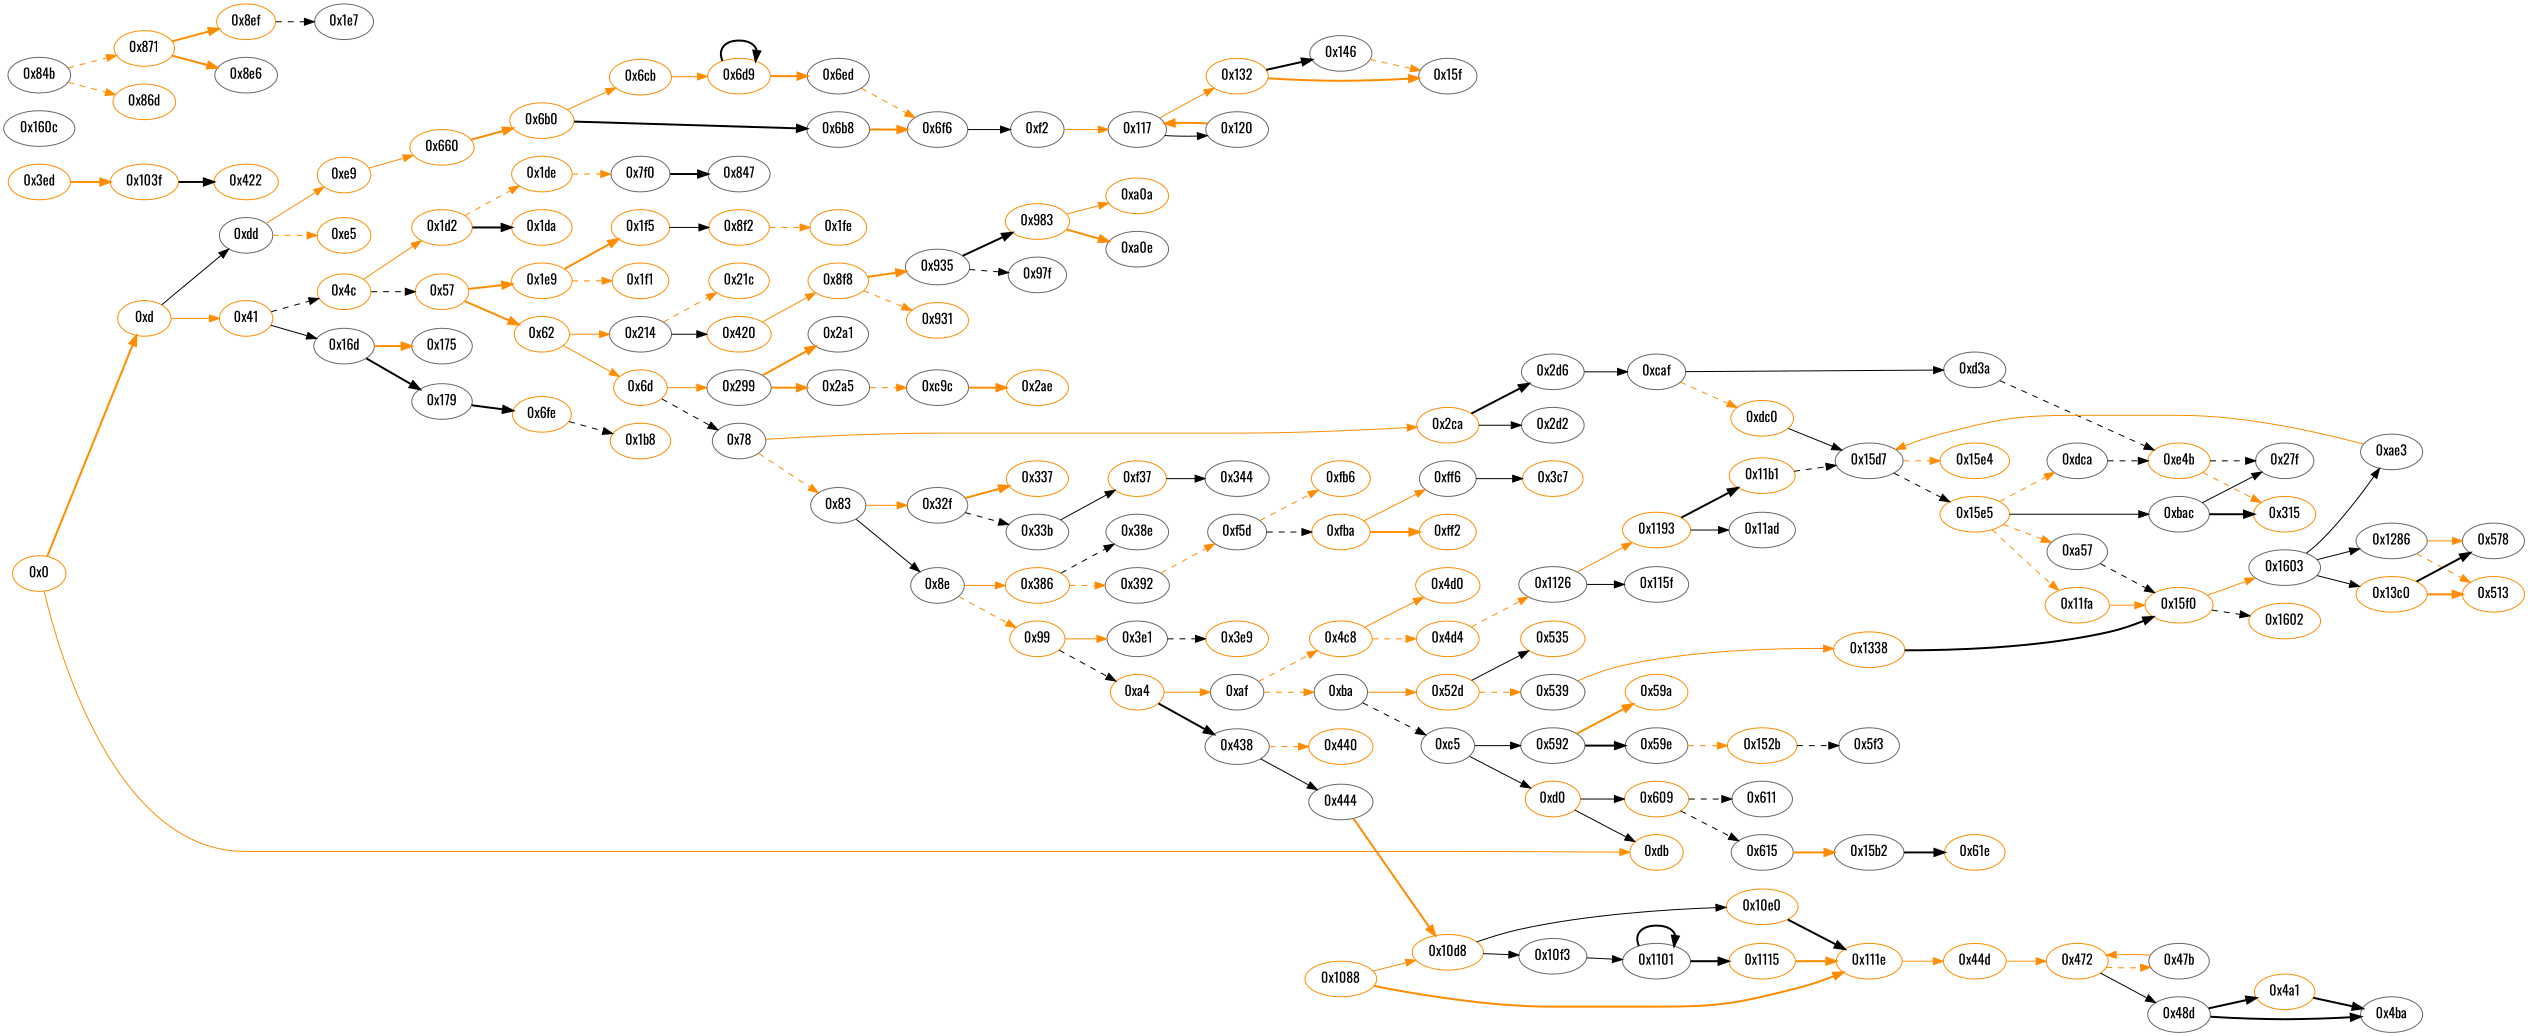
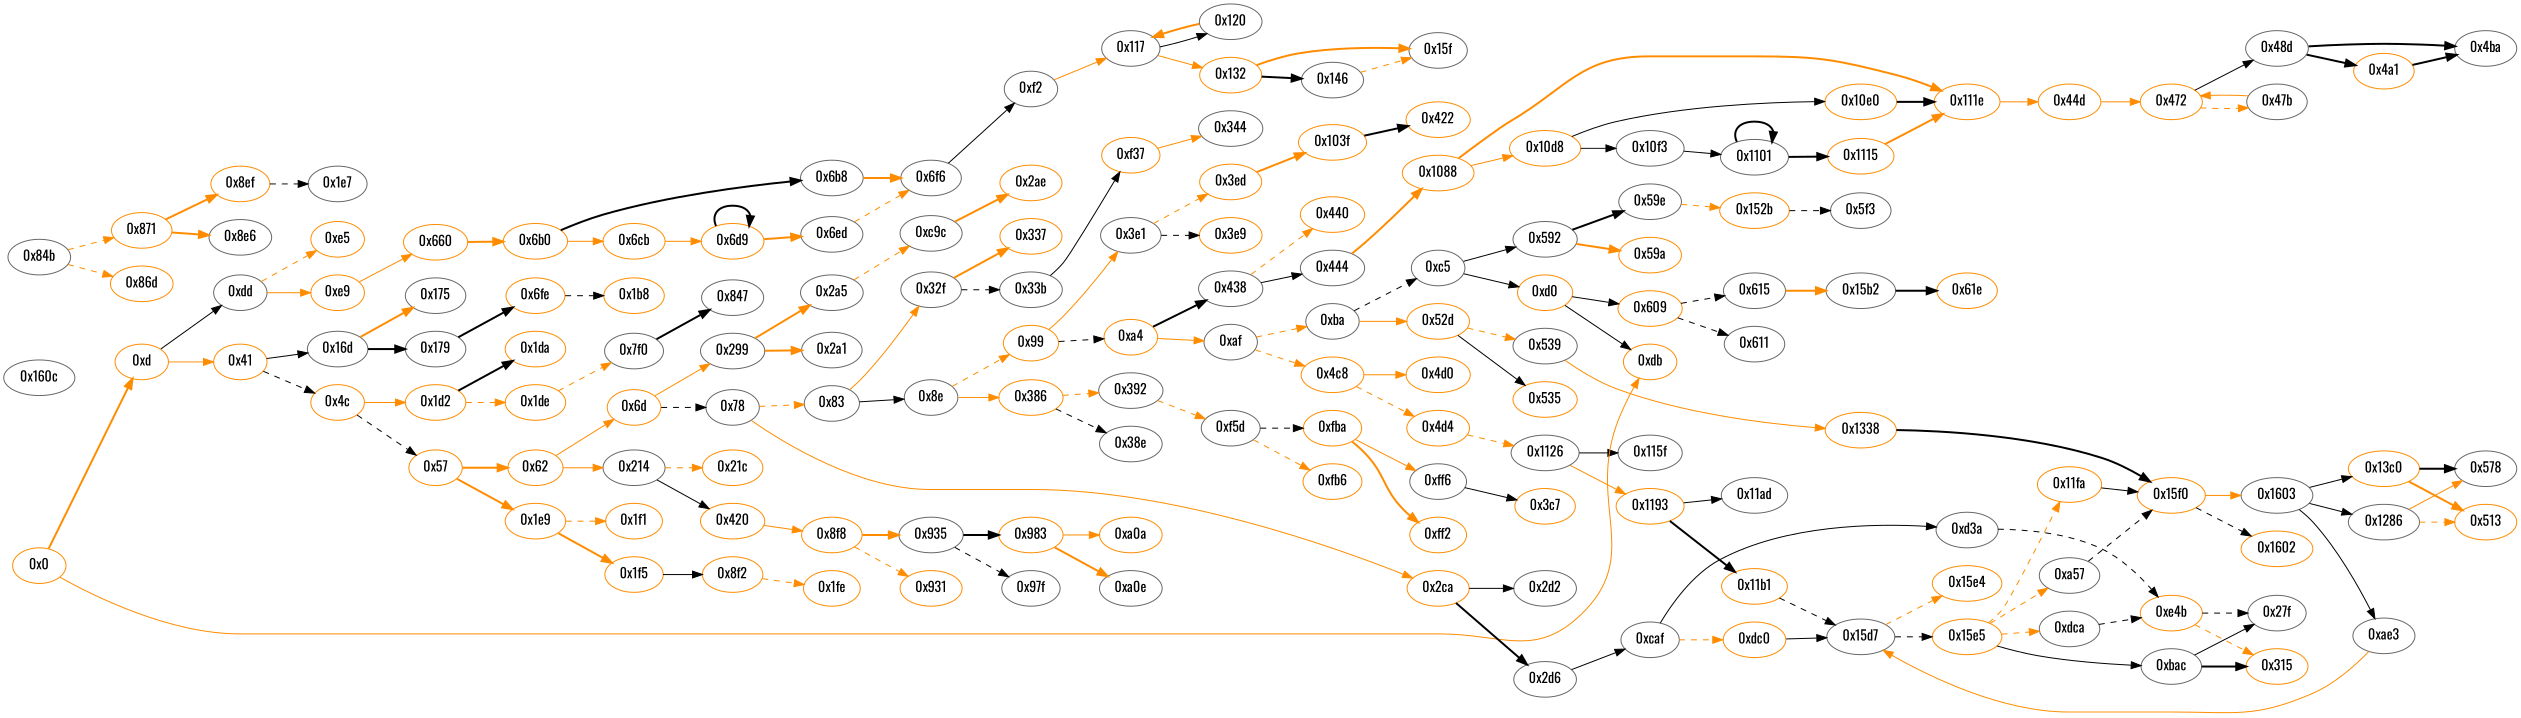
none -> (1176, 211)
(1181, 479) -> (1175, 144)
(2122, 605) -> (2115, 489)
(1391, 873) -> (1384, 226)
